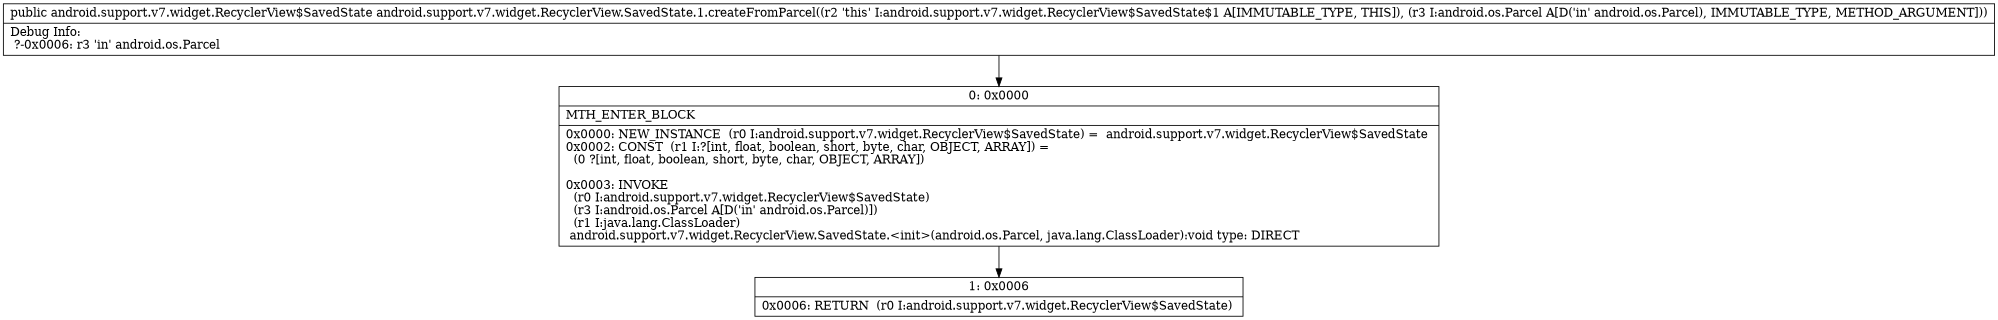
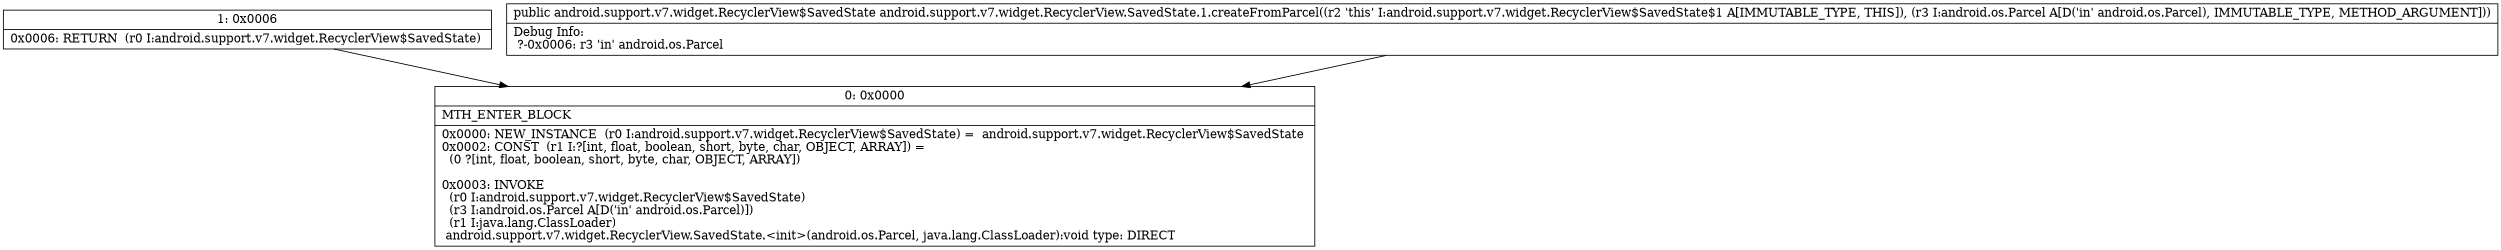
(999, 257) -> (417, 67)
